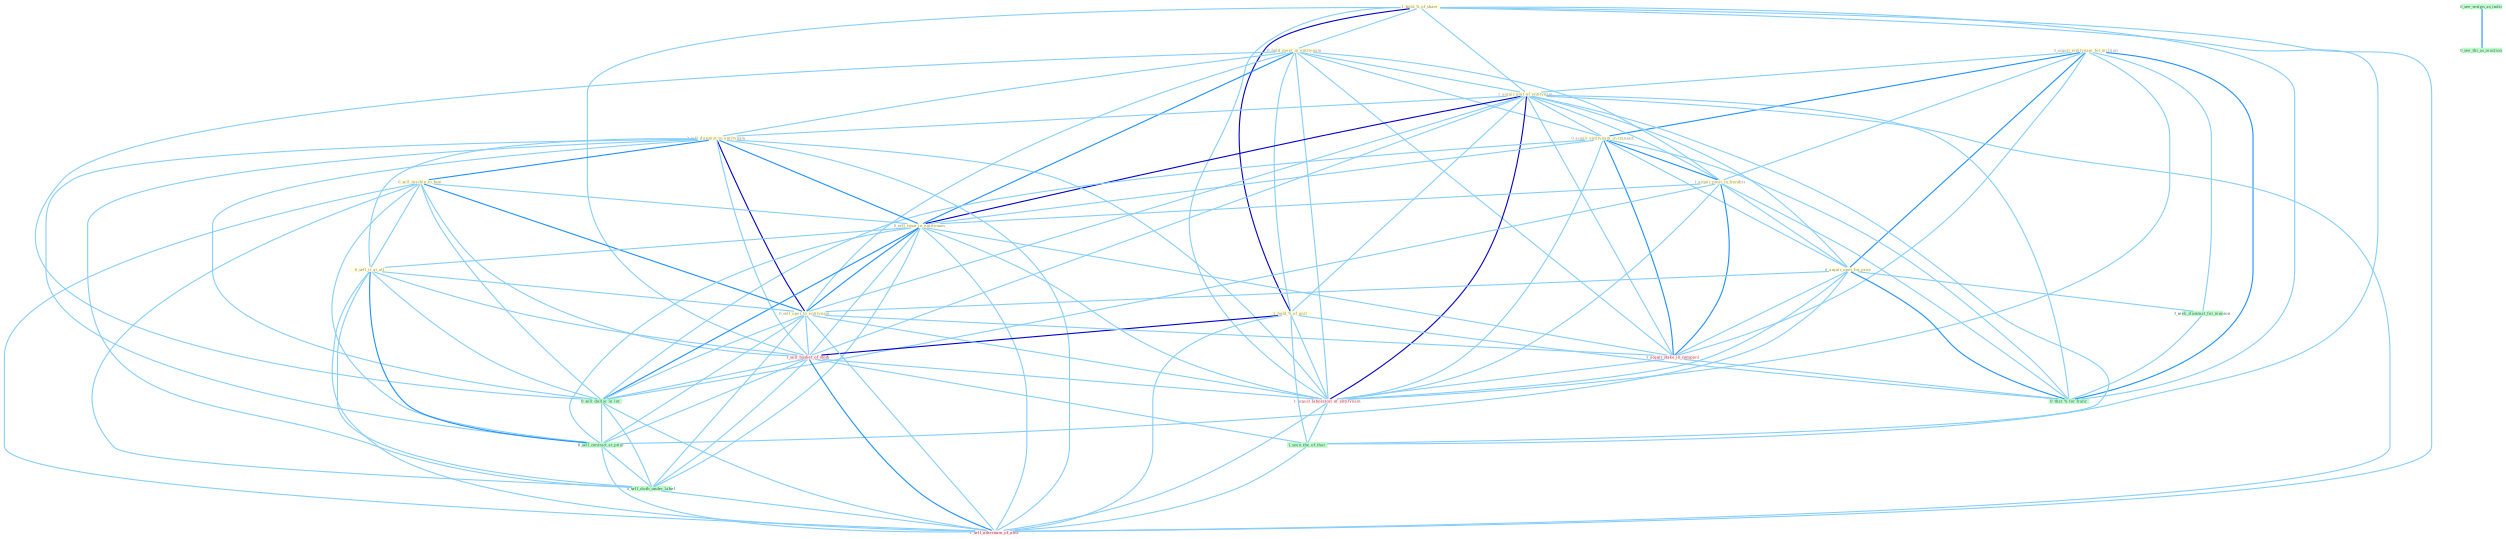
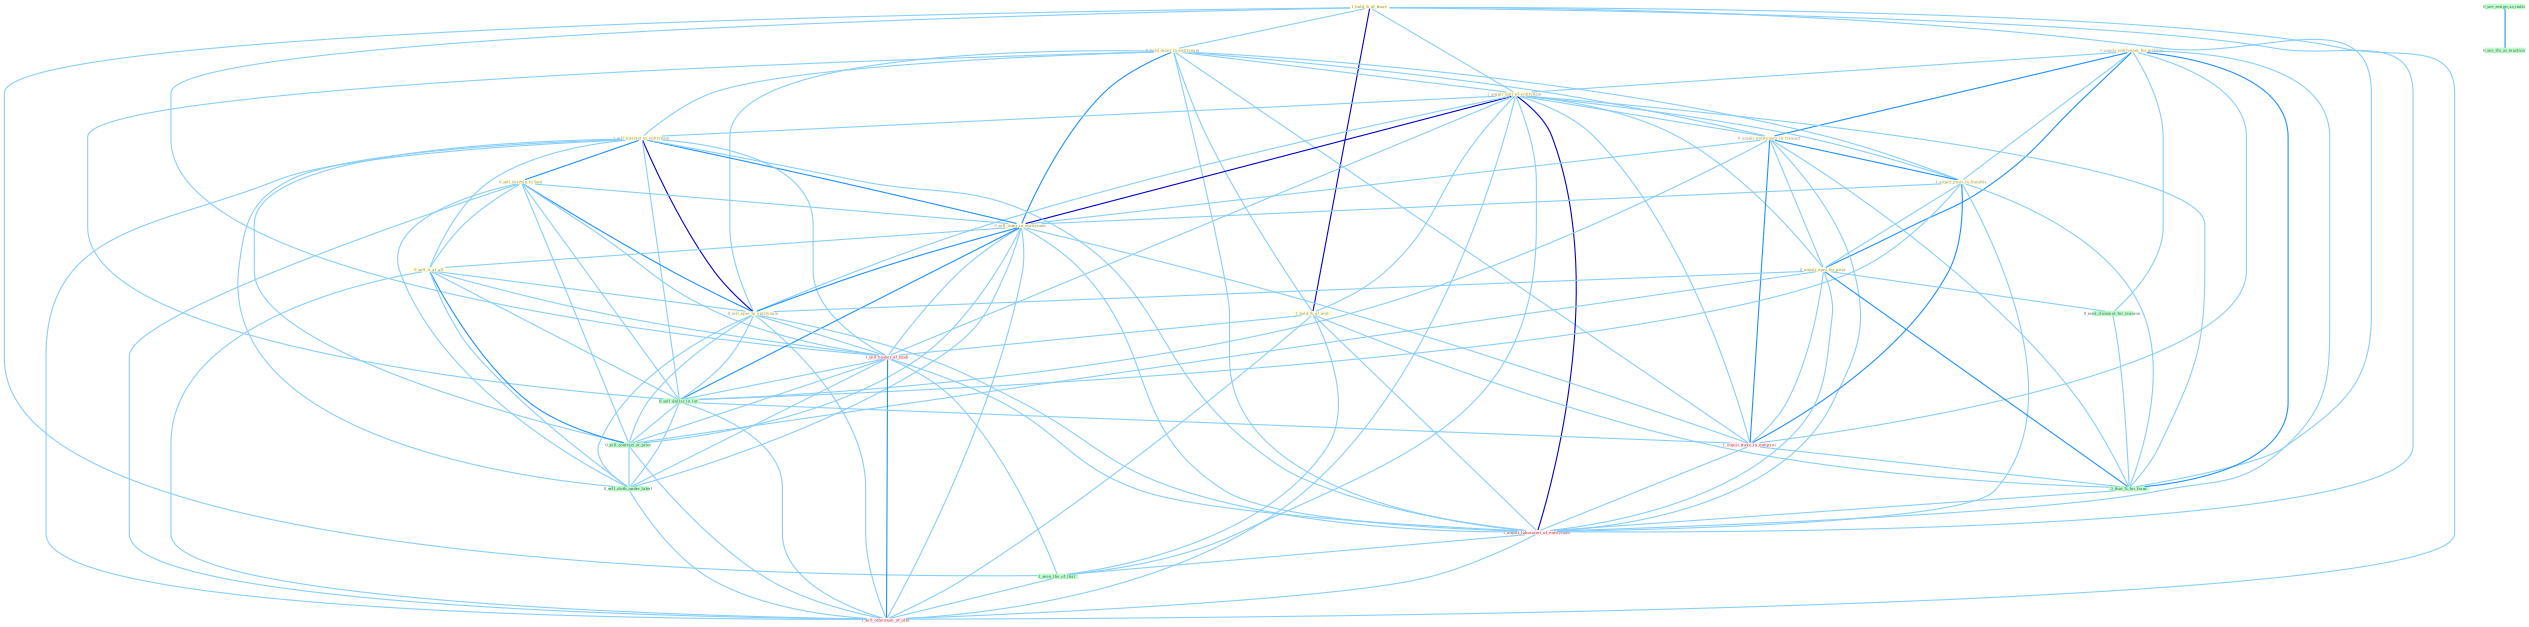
(717, 138) -> (642, 138)
(1050, 335) -> (1100, 335)
(1260, 336) -> (1215, 423)
none -> (1833, 511)
